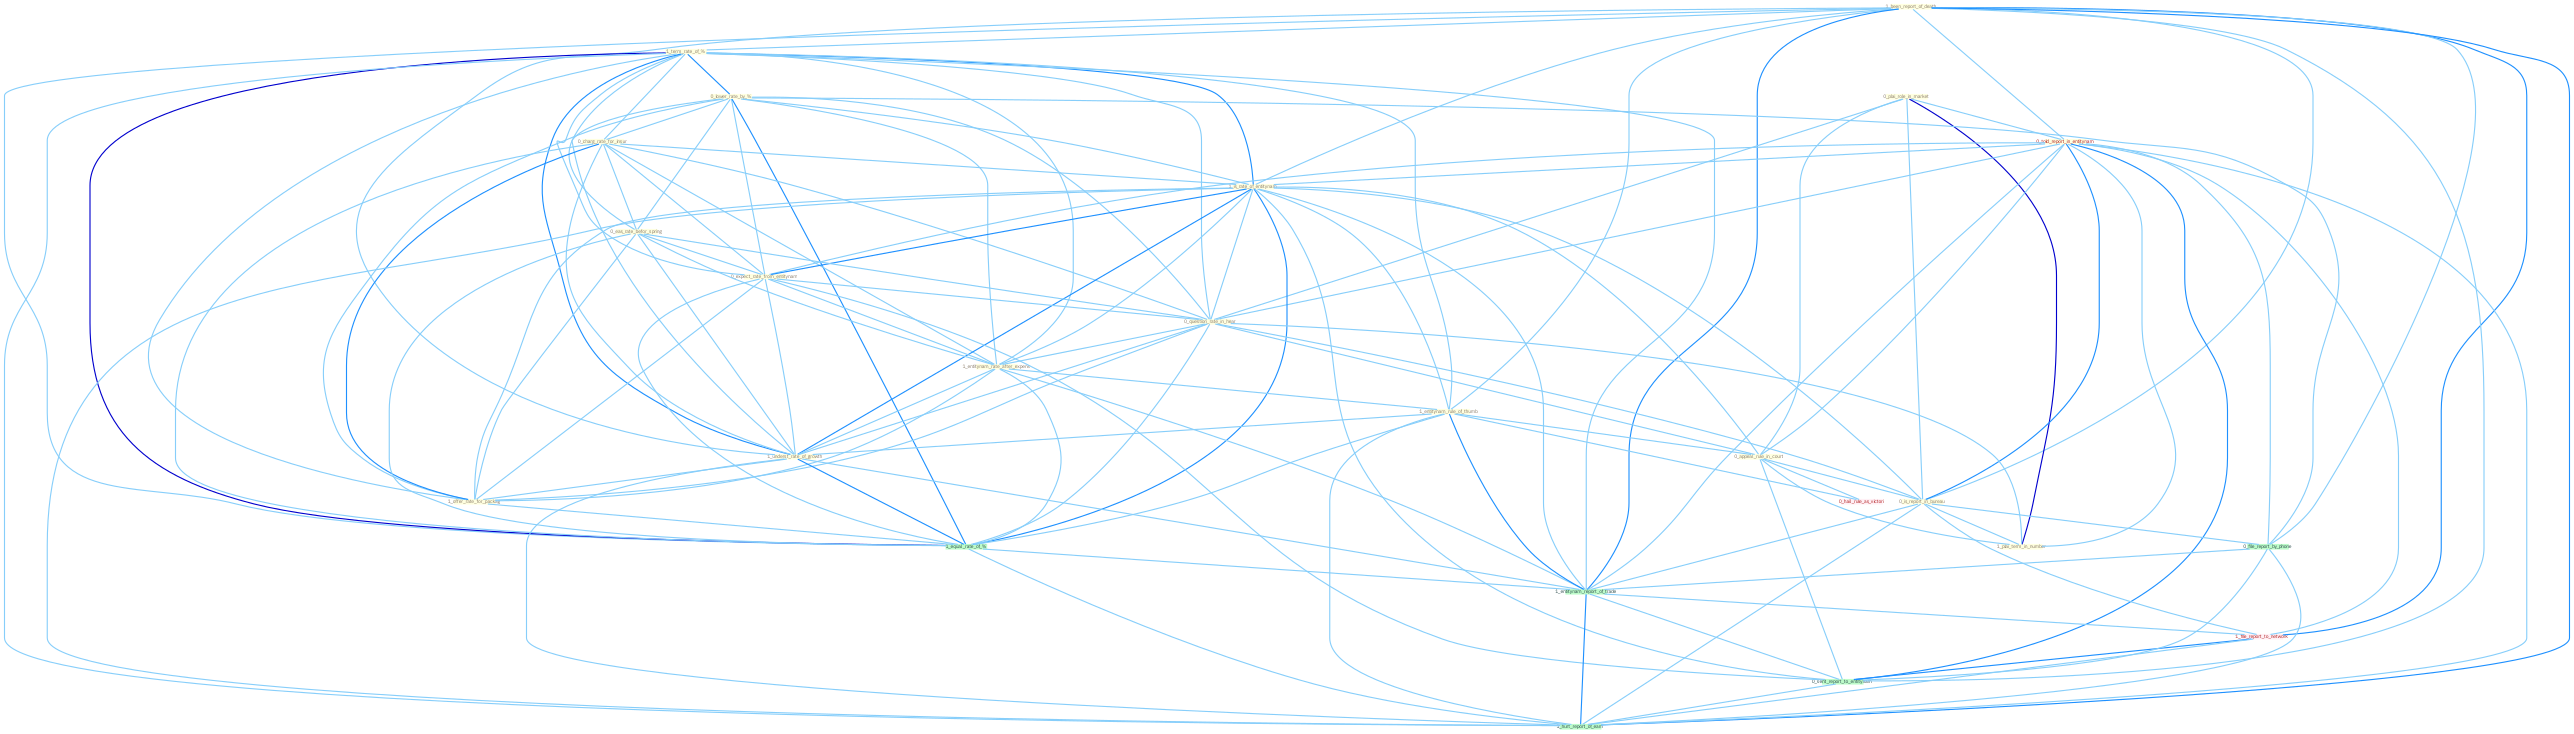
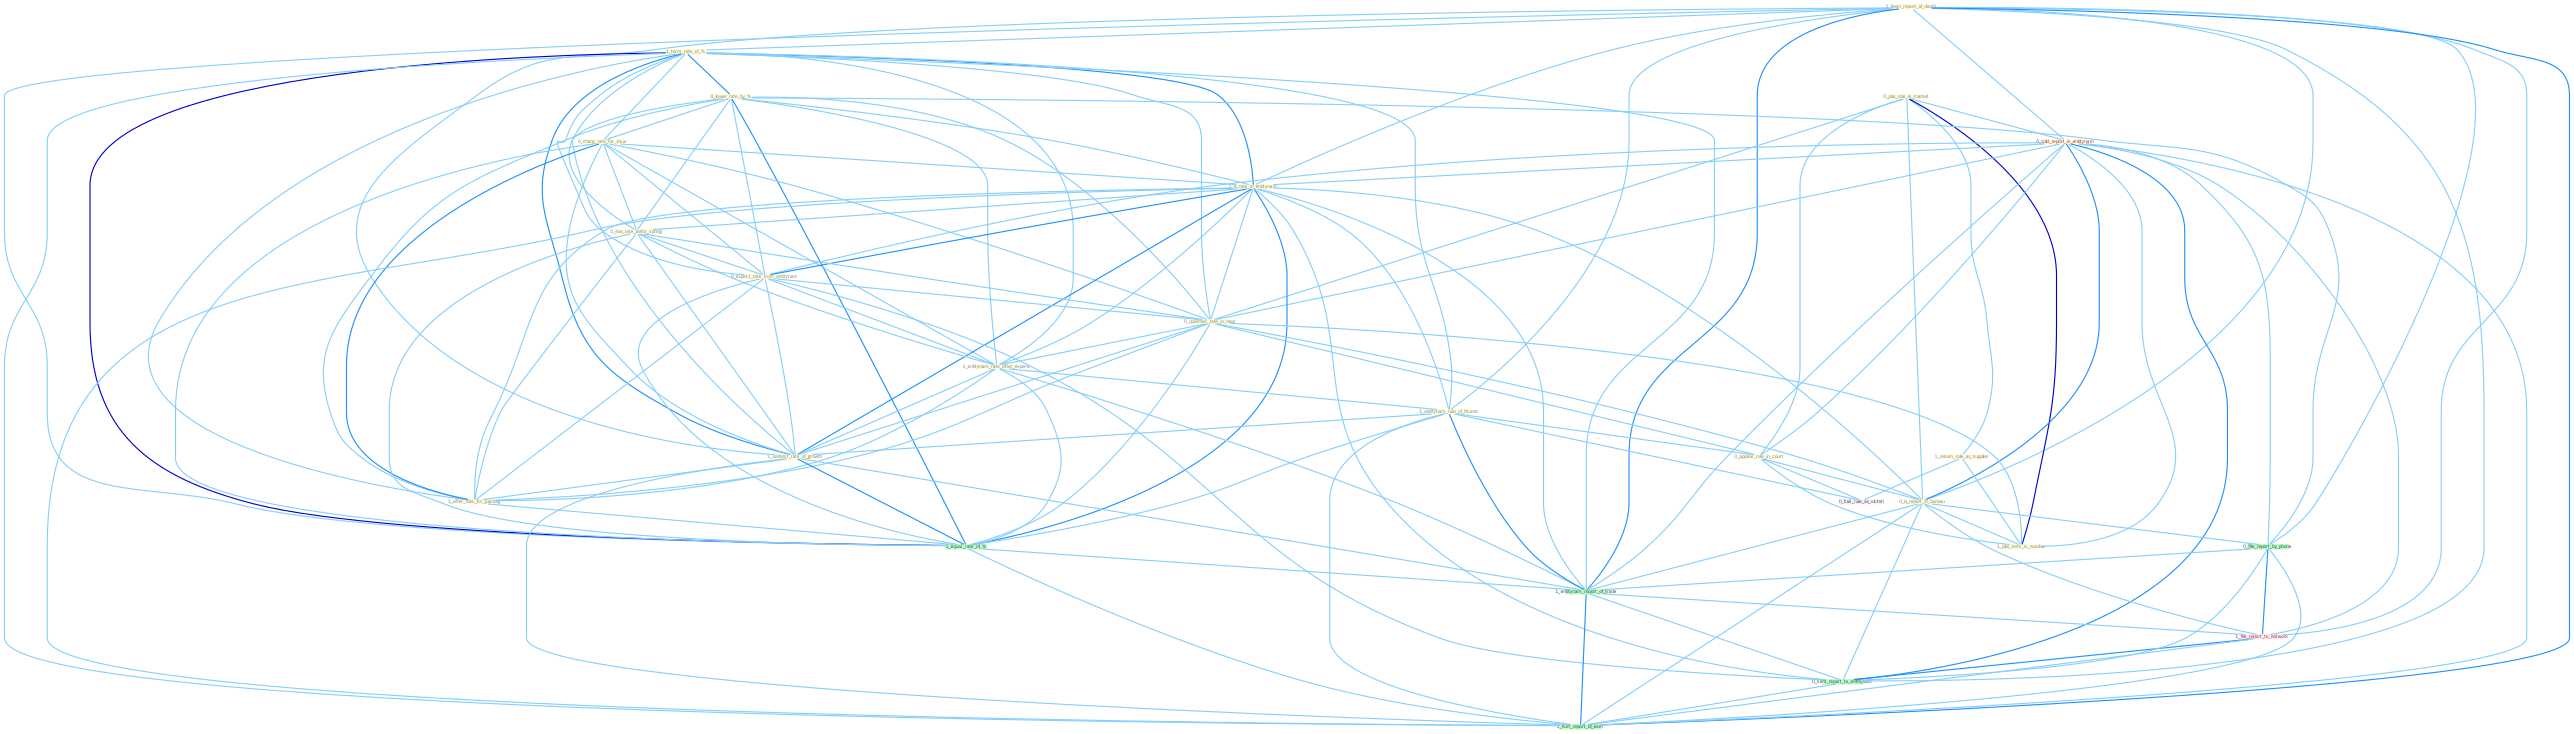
(2527, 122) -> (2527, 122)
(1541, 243) -> (945, 209)
none -> (1962, 457)
(1862, 502) -> (1862, 502)
(1801, 569) -> (1883, 592)
none -> (2265, 592)
